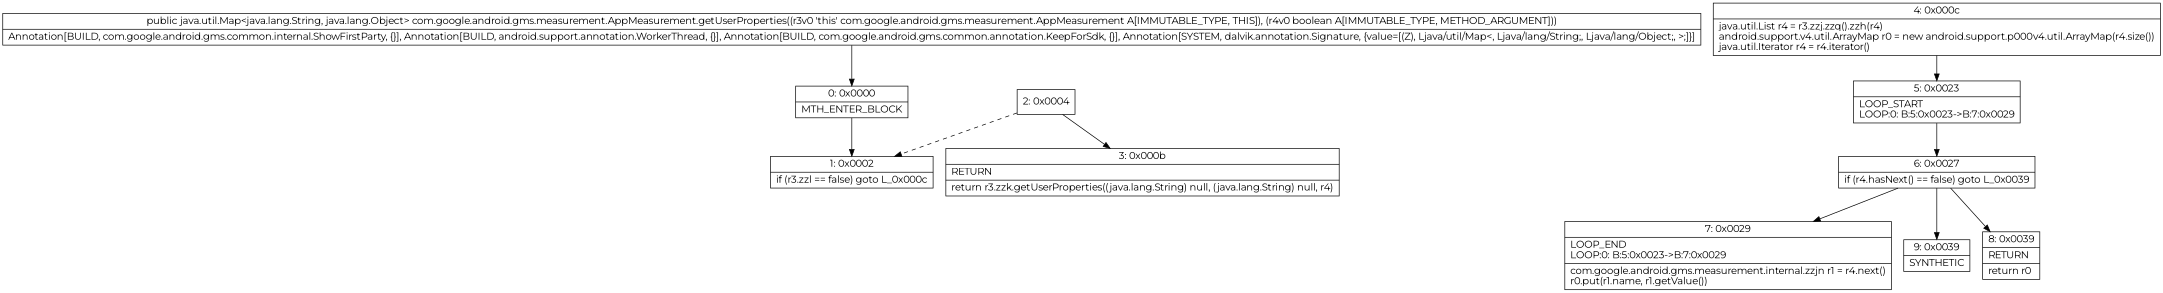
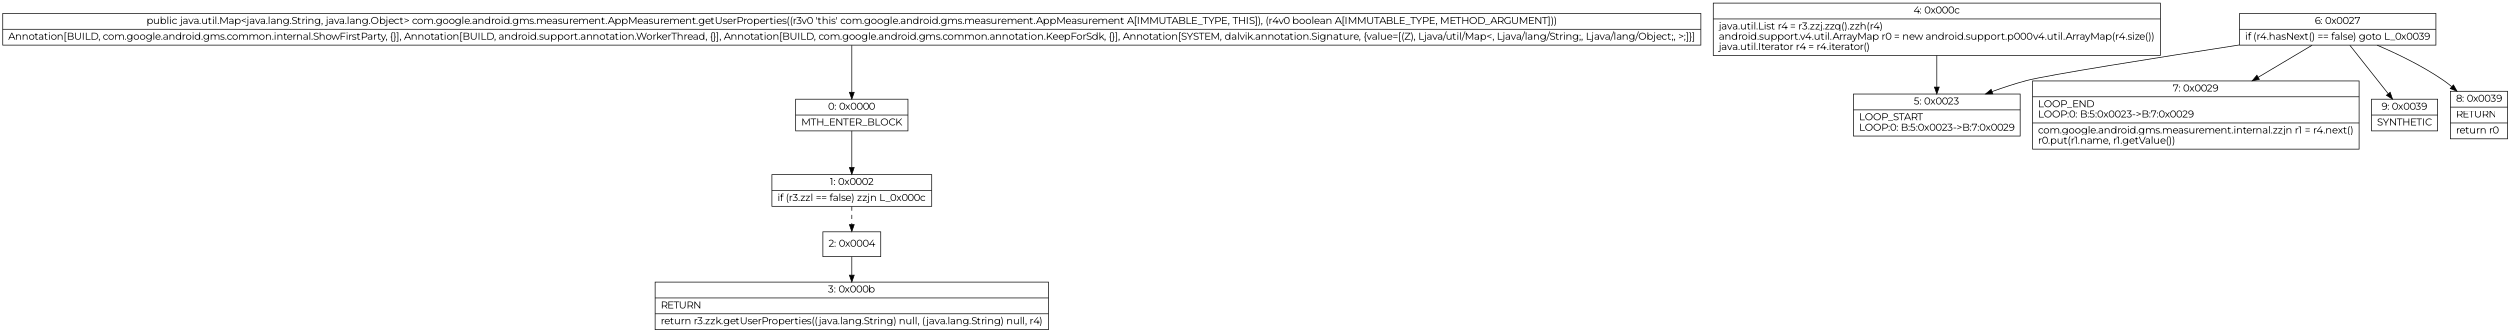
(959, 133) -> (852, 216)
(1937, 136) -> (2115, 65)
(852, 180) -> (852, 198)
